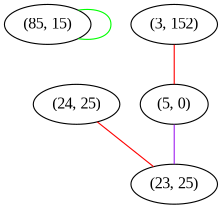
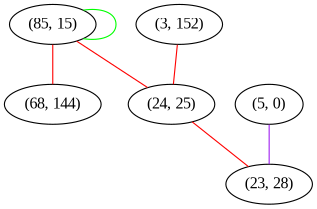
none -> (112, 64)
(174, 64) -> (175, 64)
none -> (53, 104)
(174, 184) -> (269, 184)
